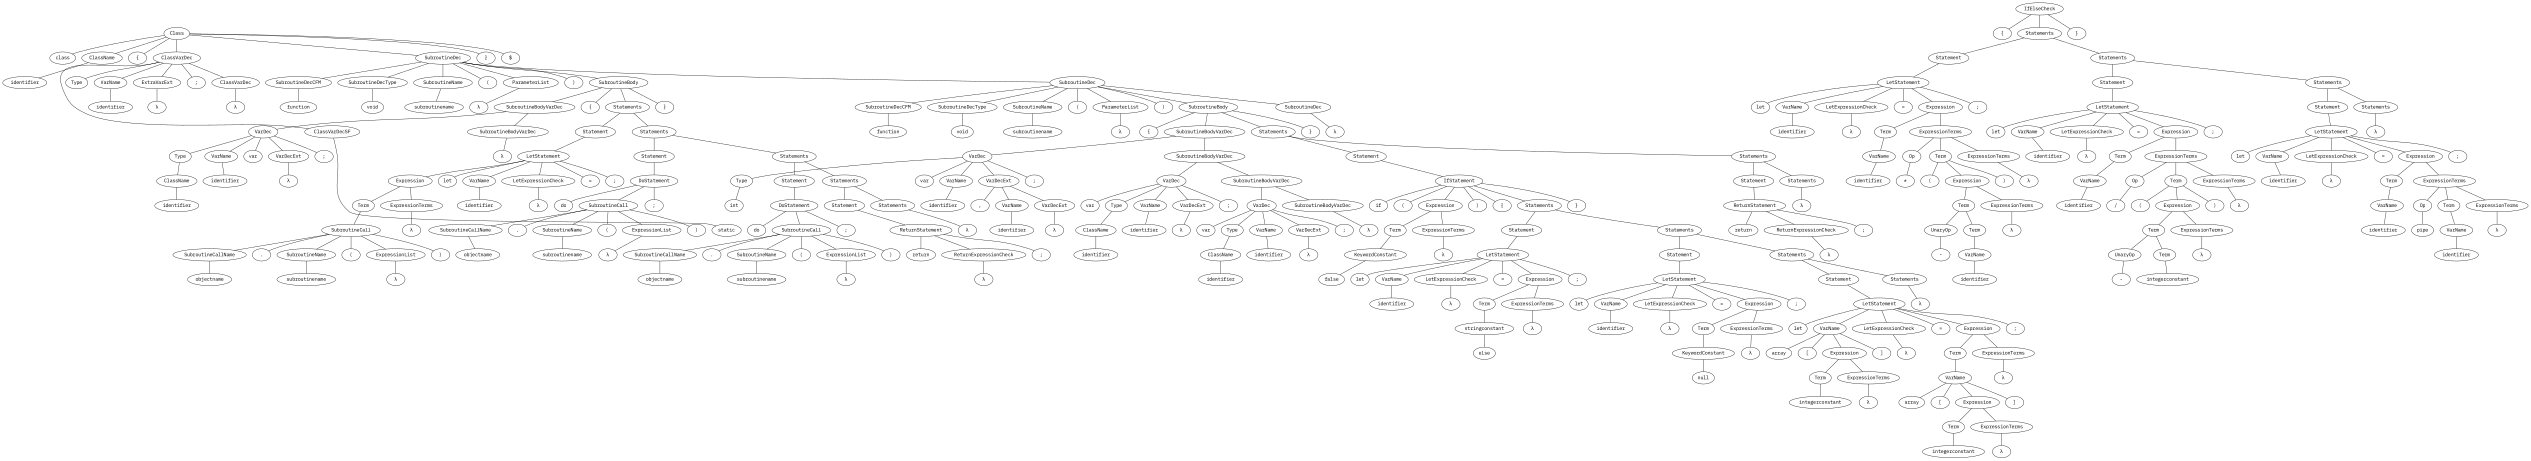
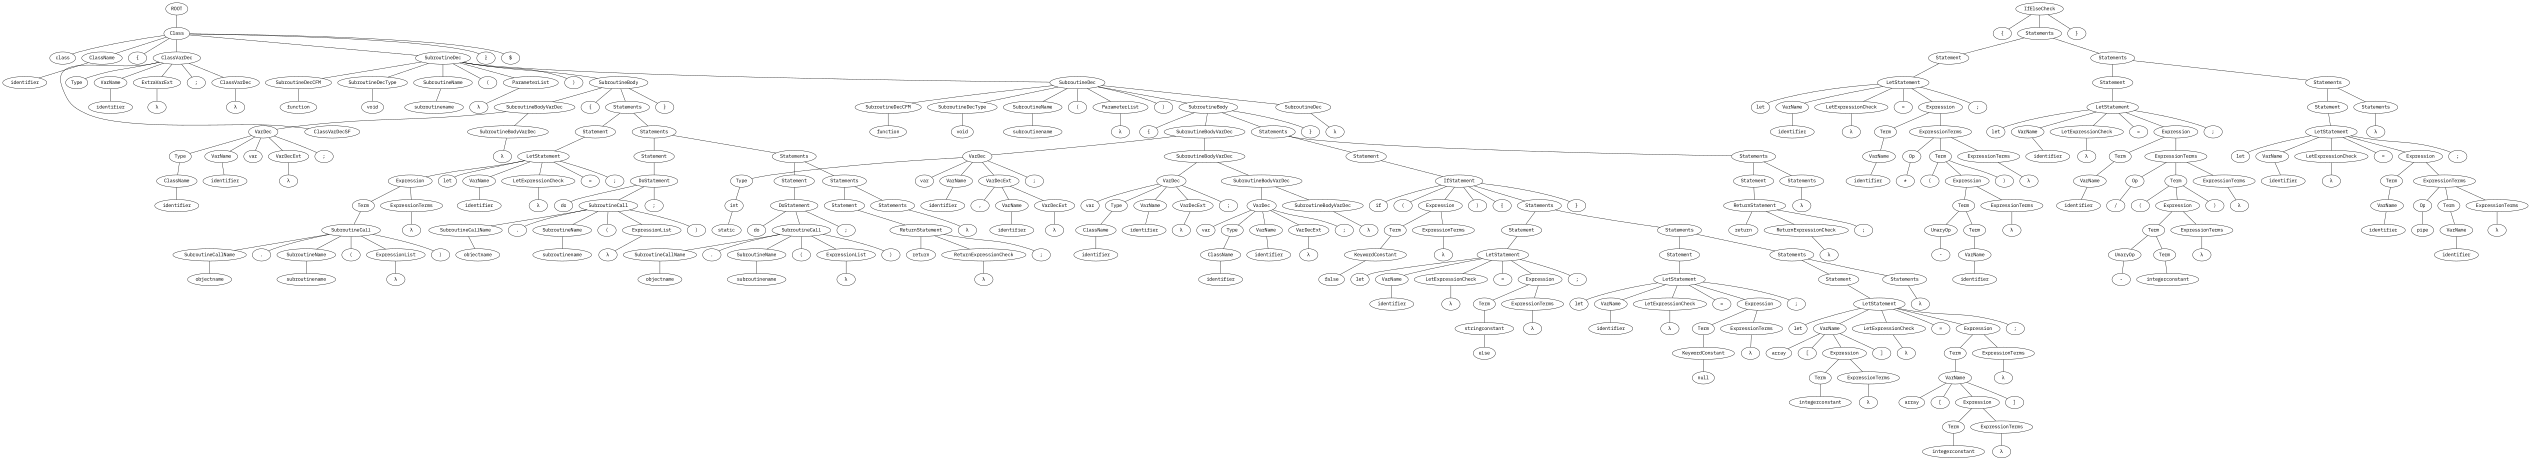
none -> (177, 9)
(494, 221) -> (730, 218)
